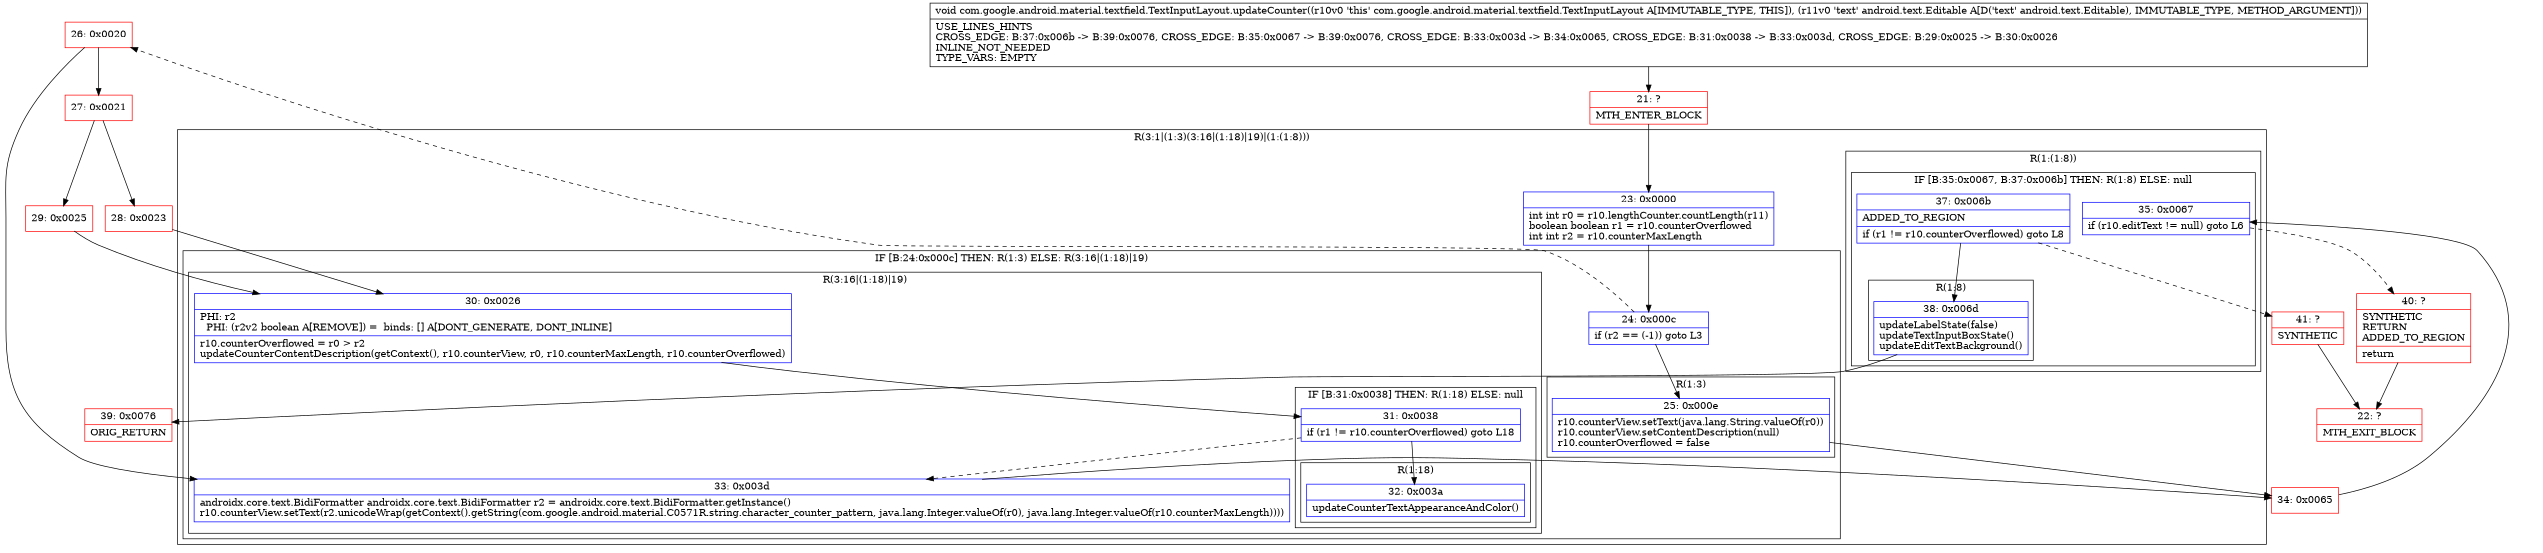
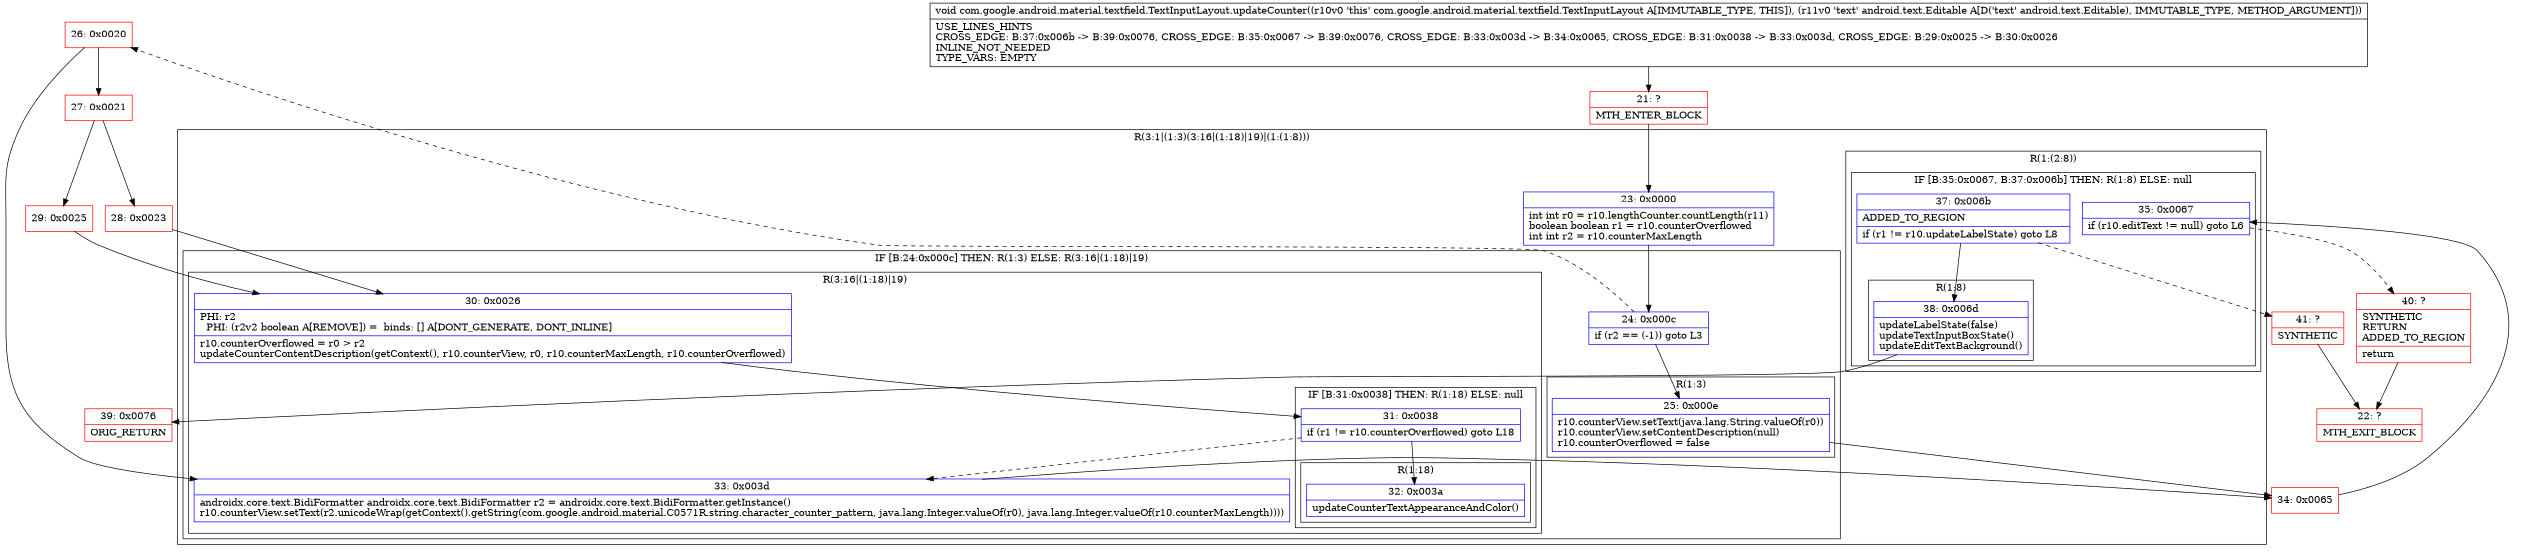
(2053, 159) -> (2053, 159)
(1963, 234) -> (1960, 234)
